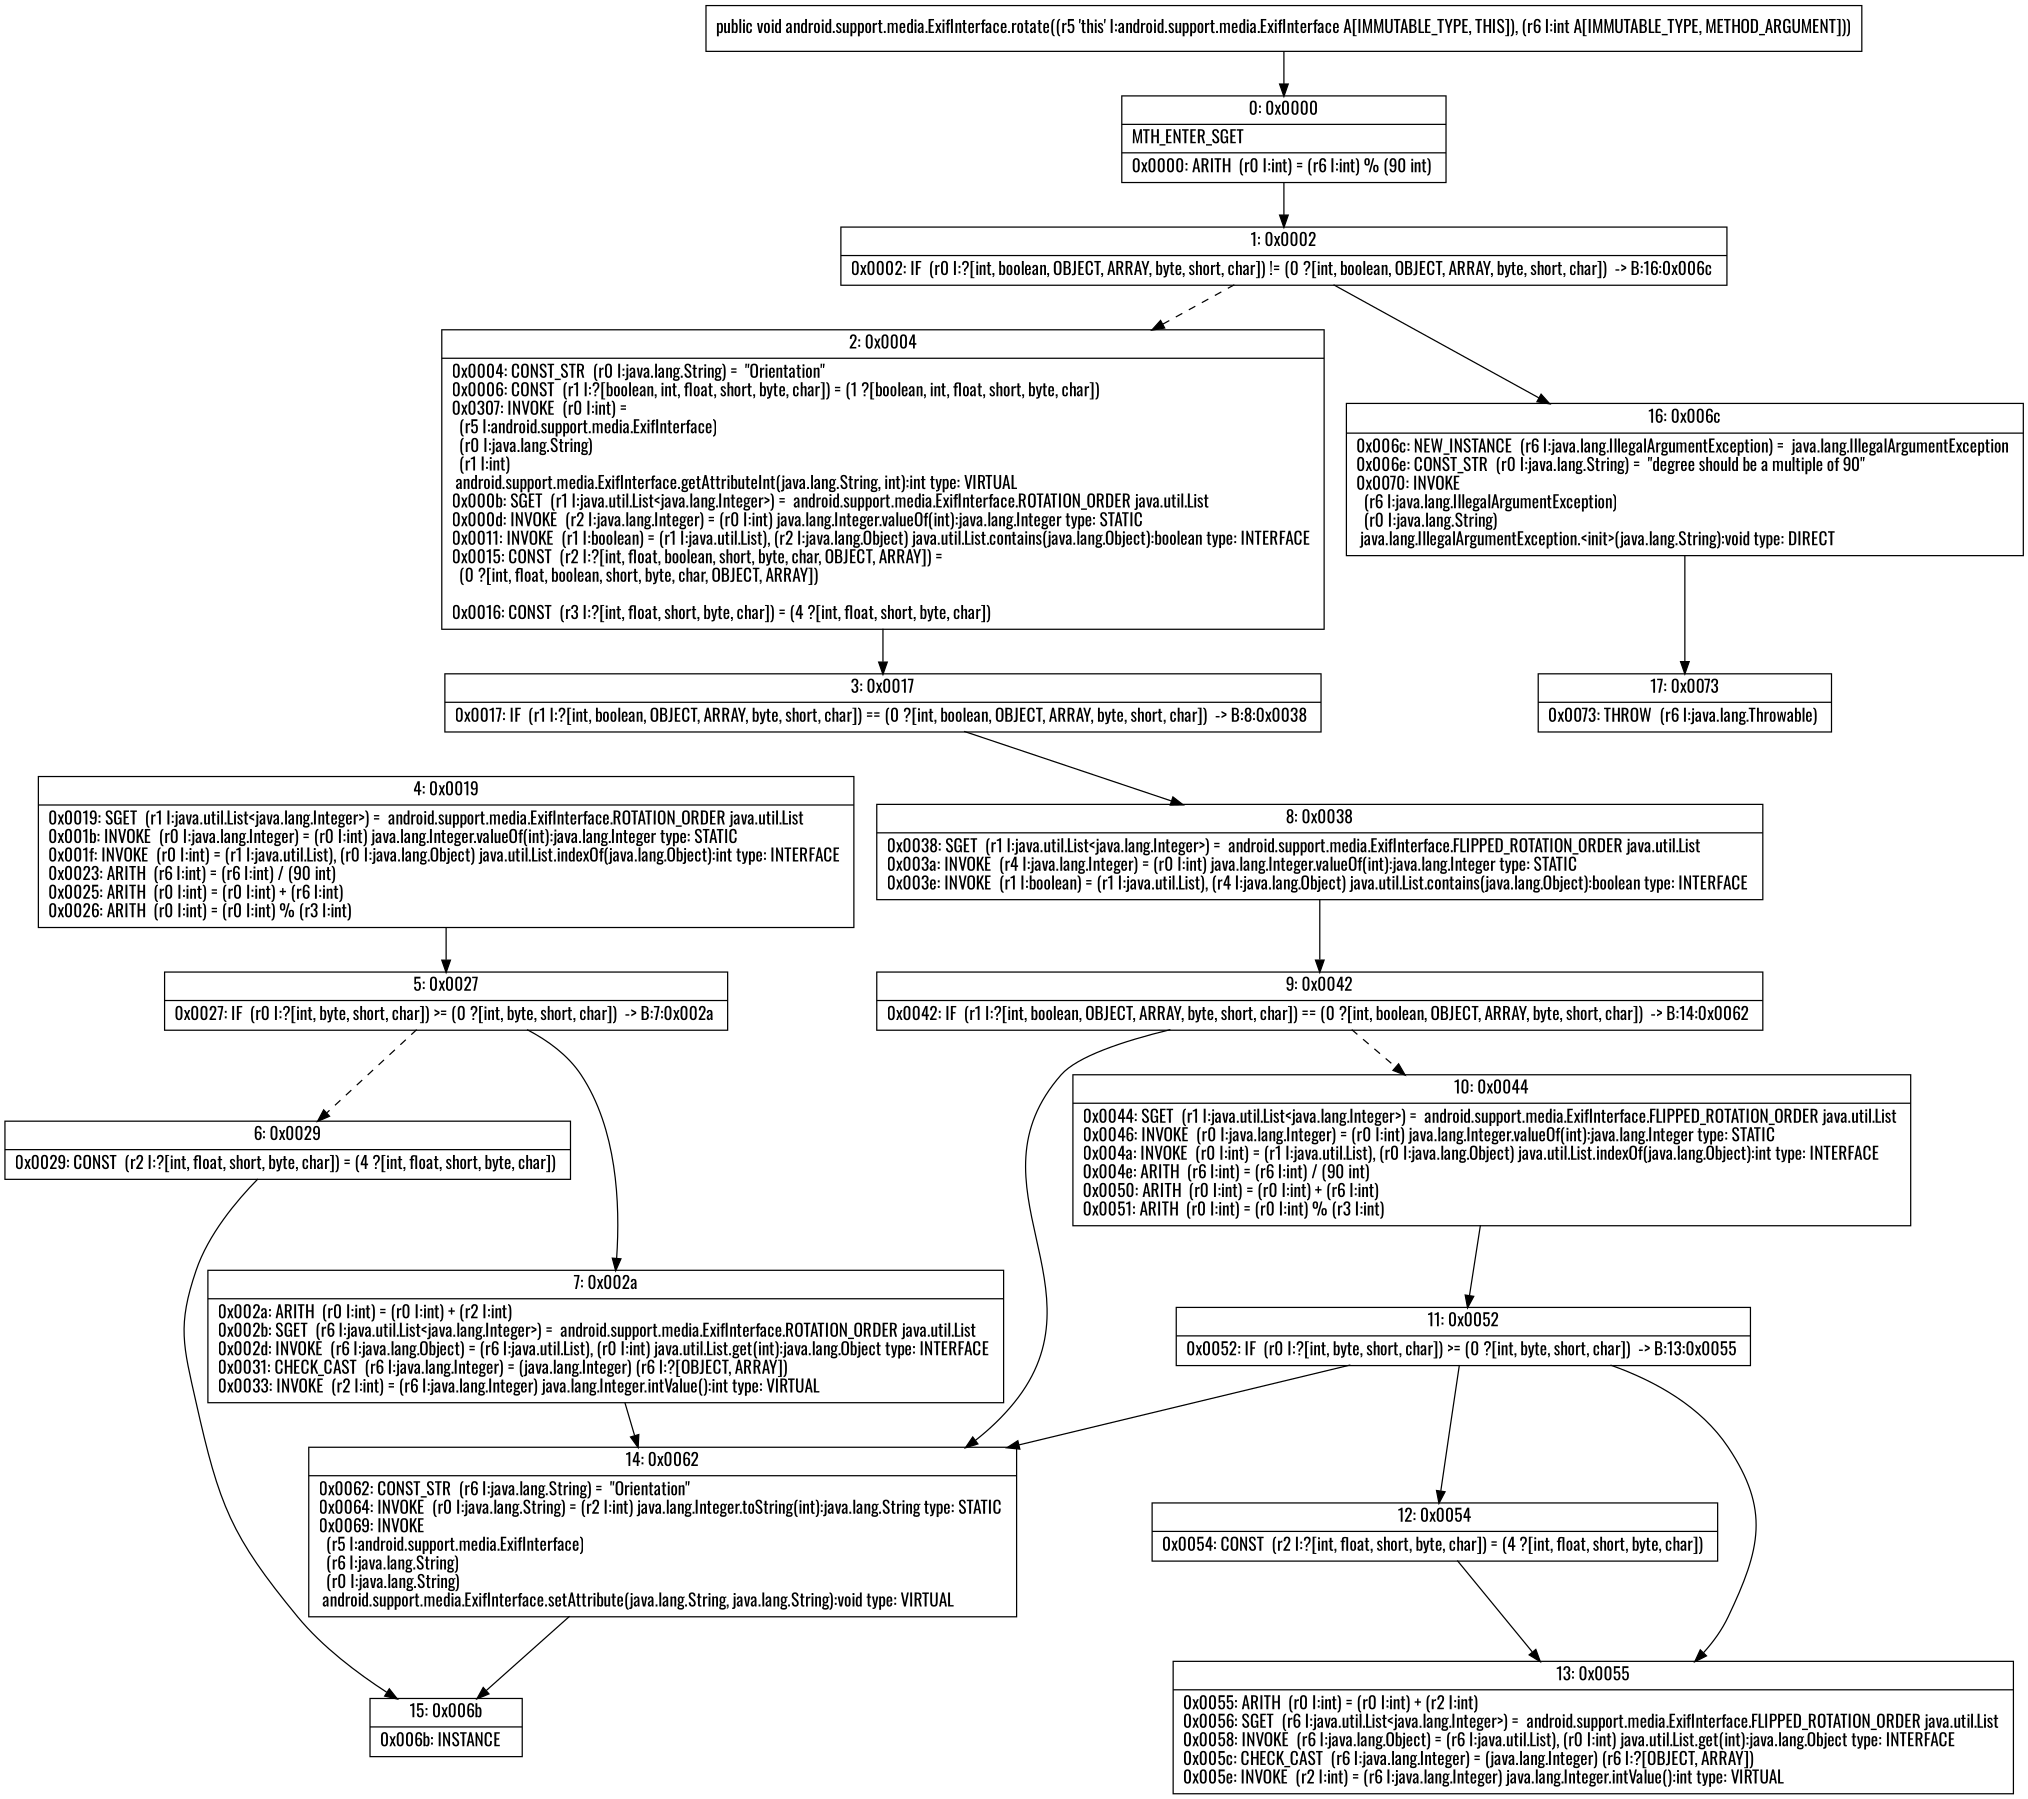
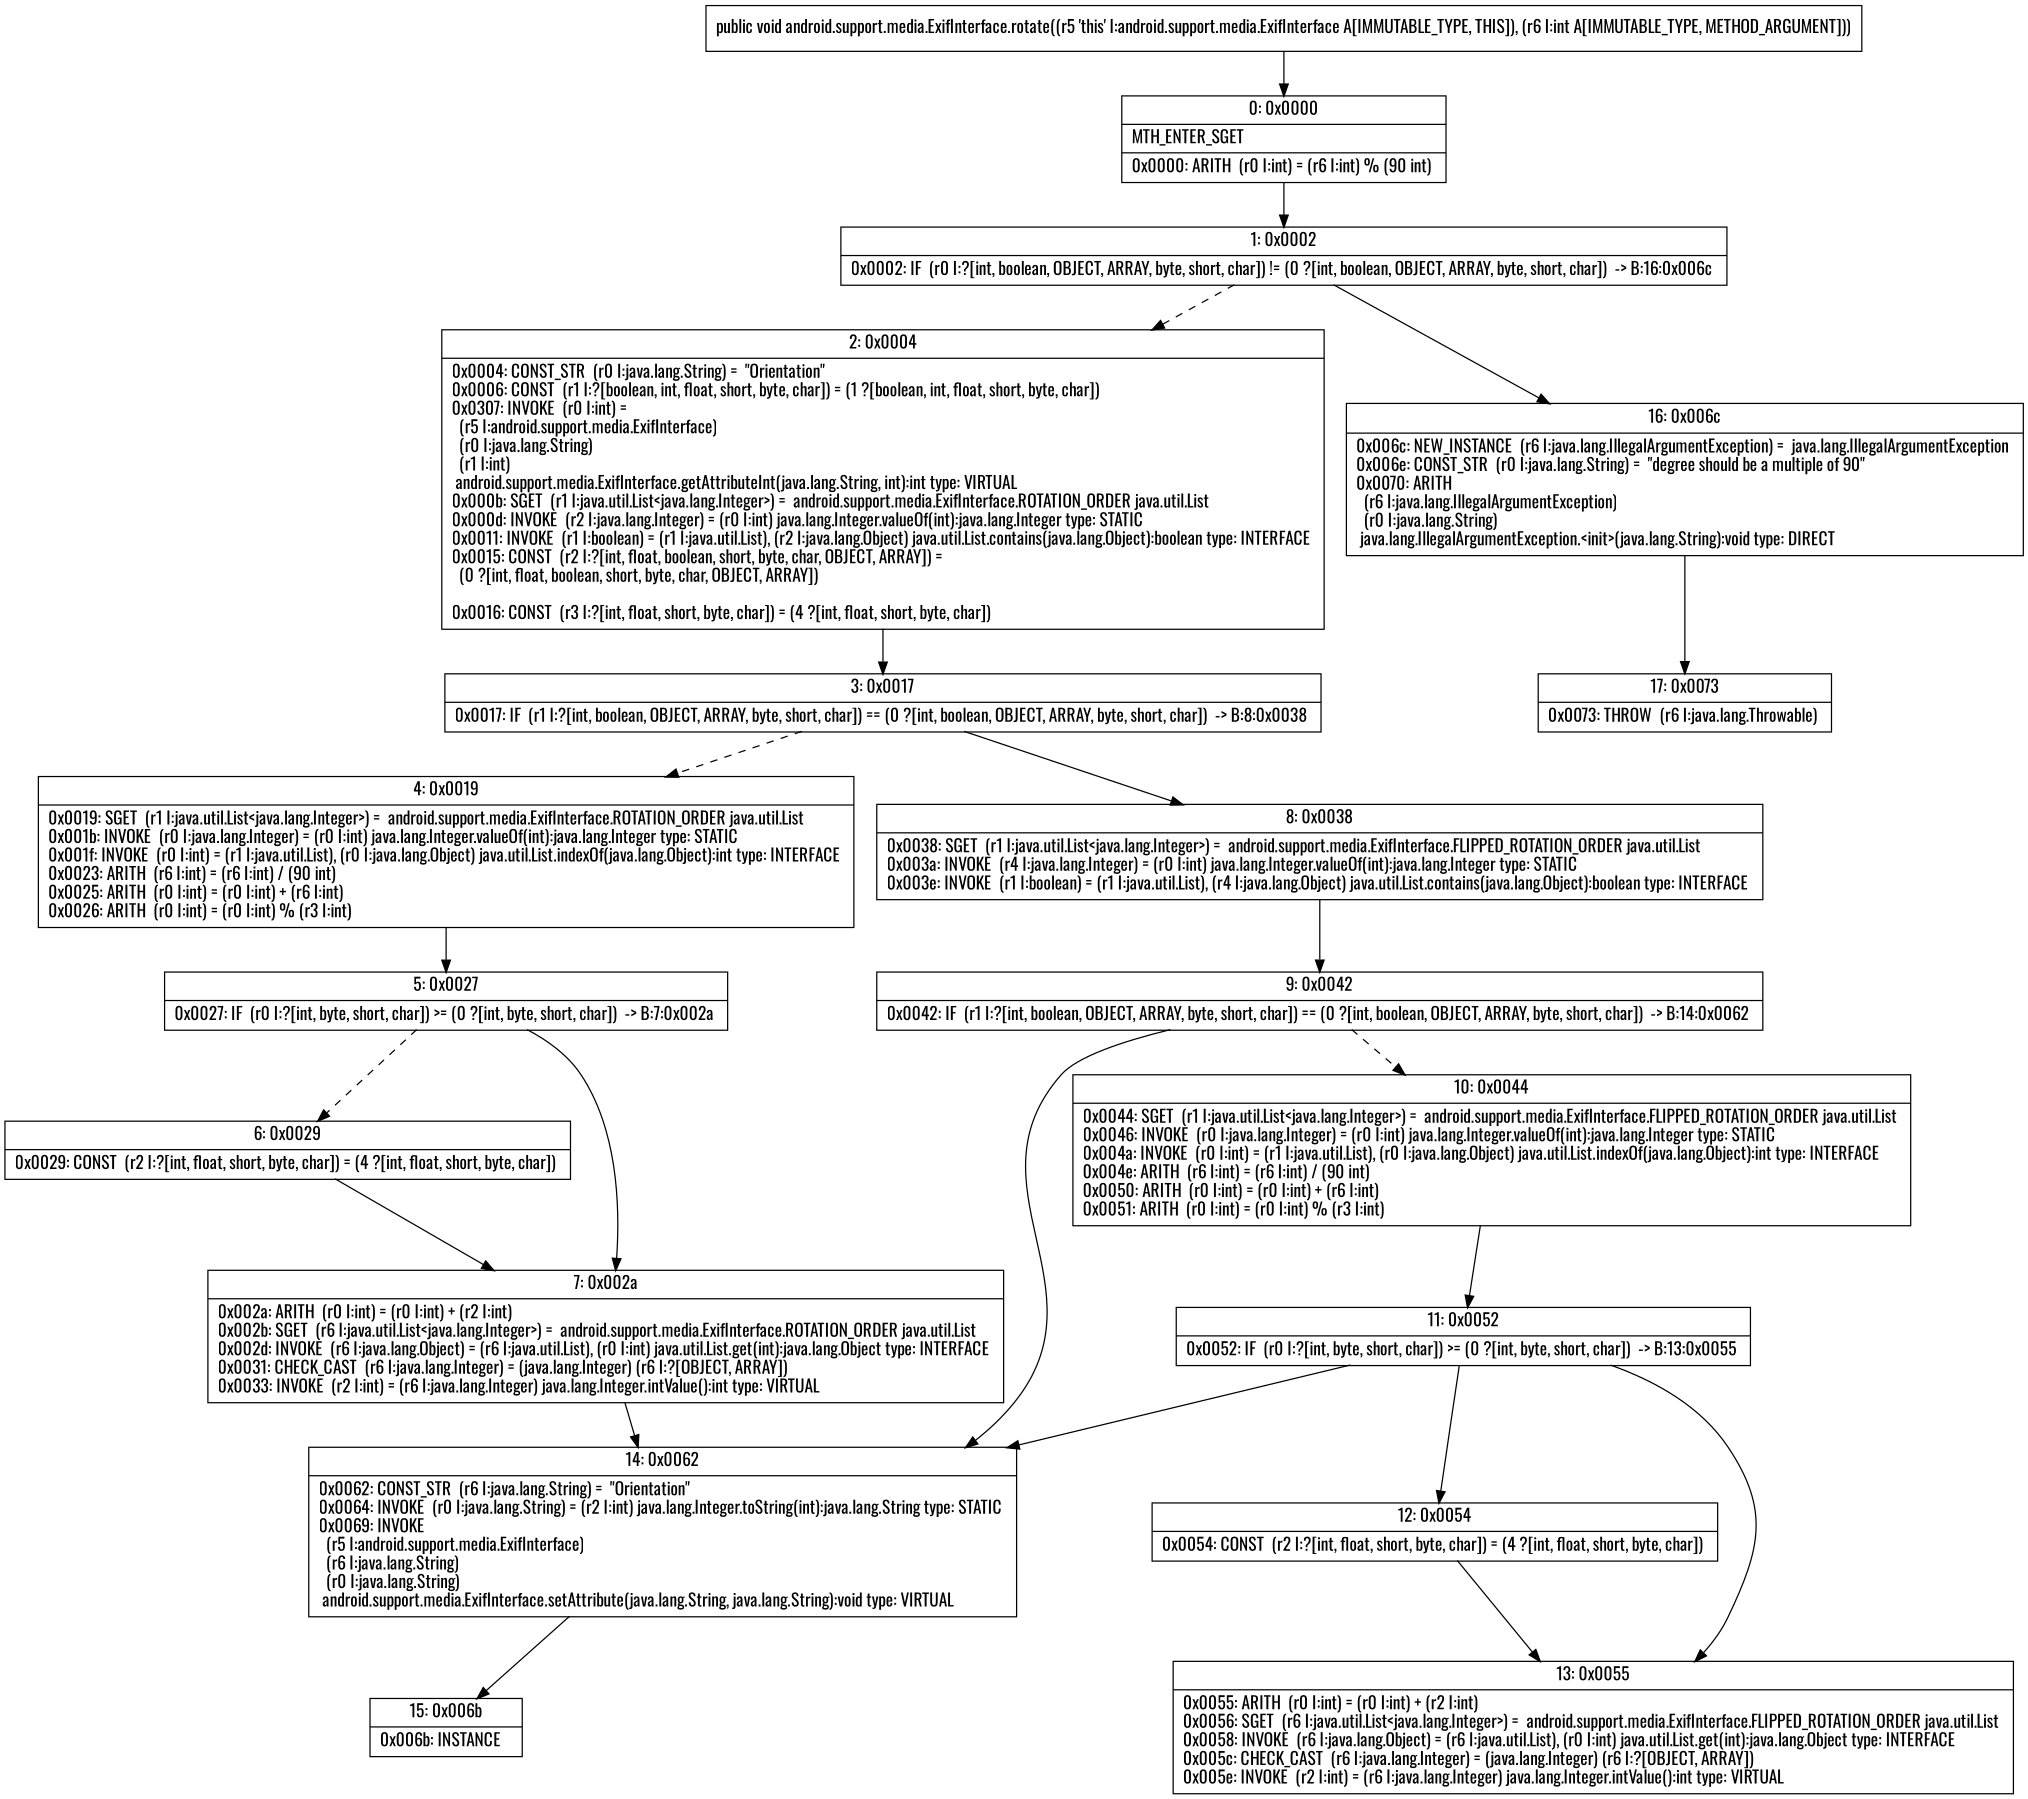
(1413, 484) -> (1408, 484)
none -> (740, 752)
(209, 1457) -> (409, 1222)
